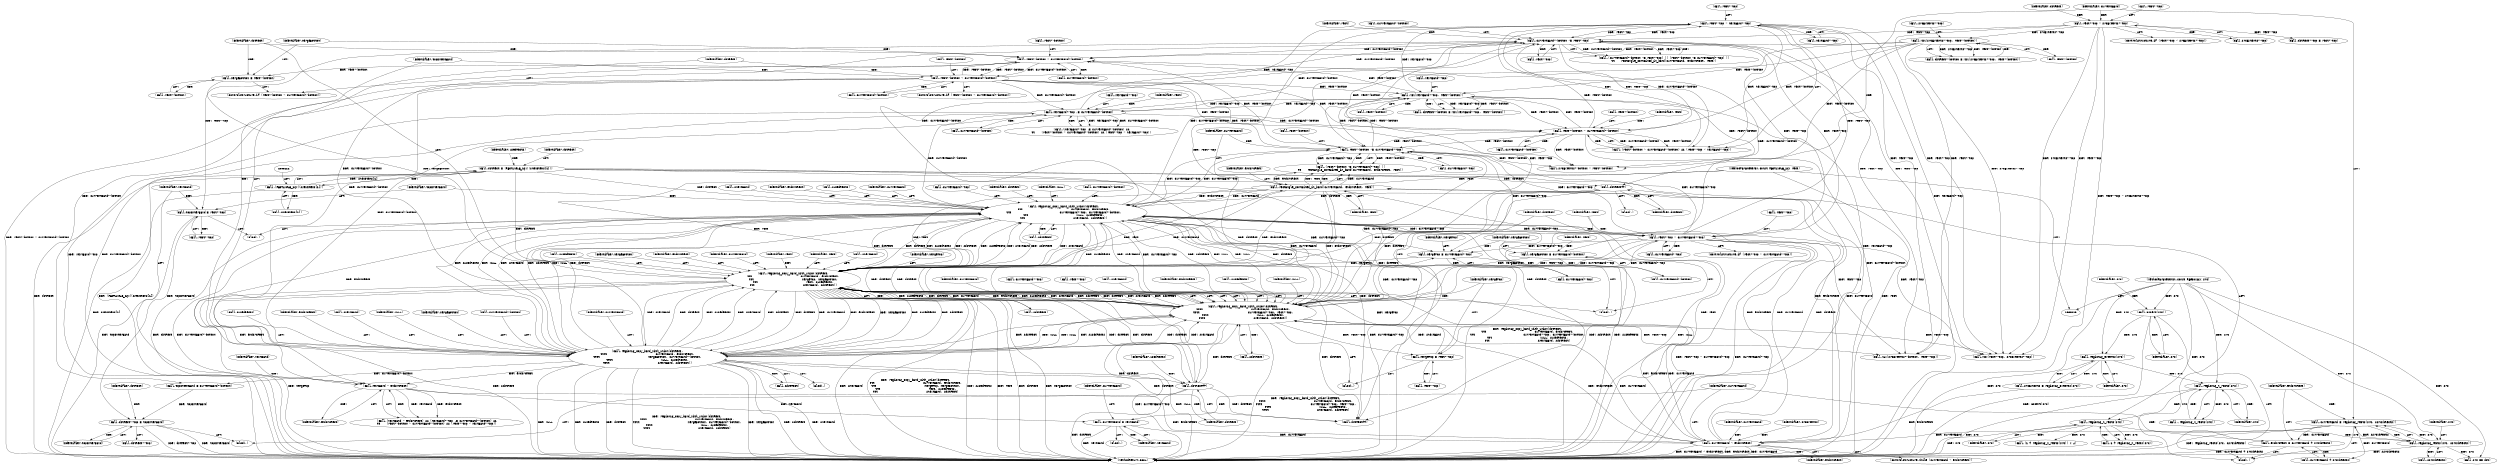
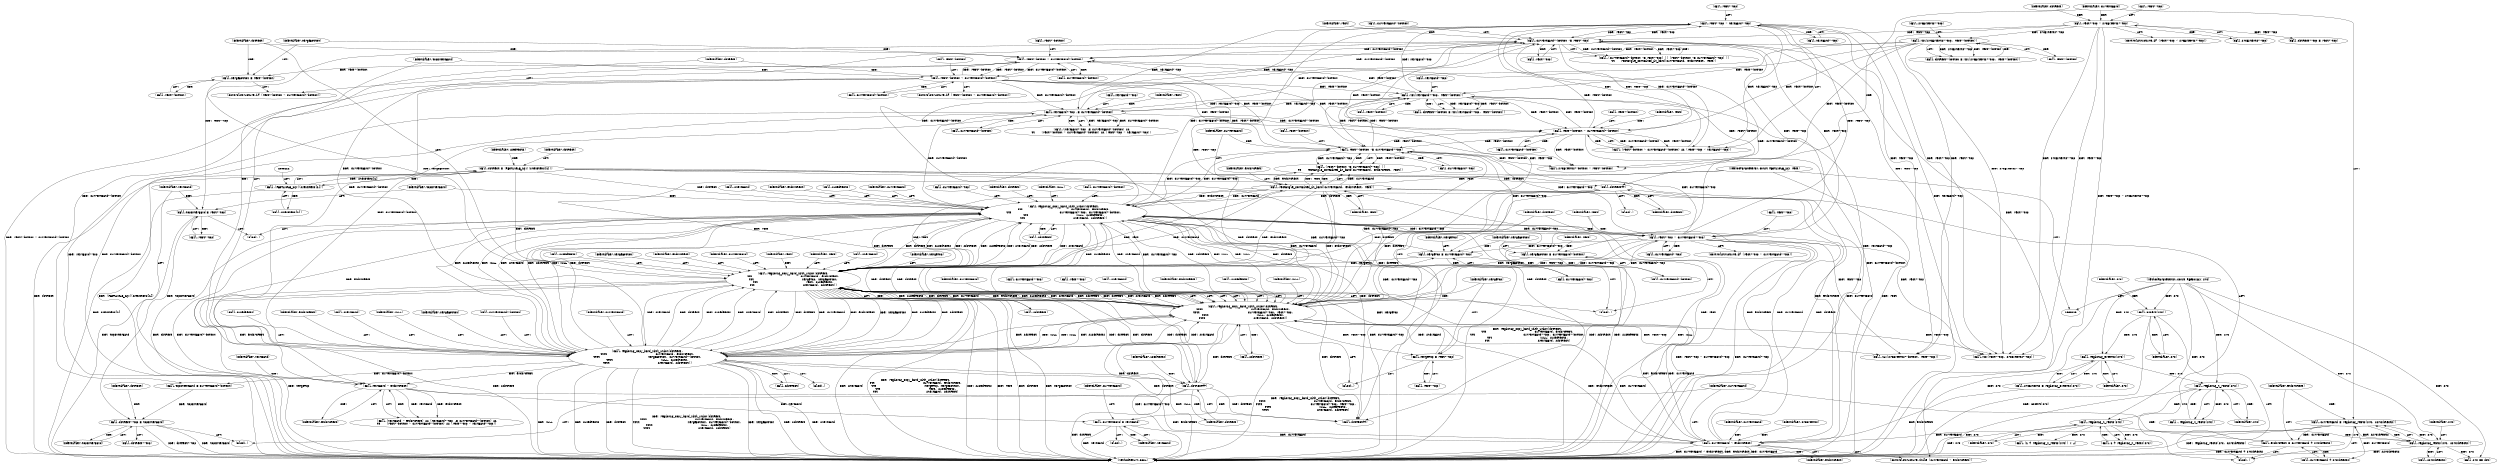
none -> (1311, 30)
(1863, 117) -> (1954, 183)
